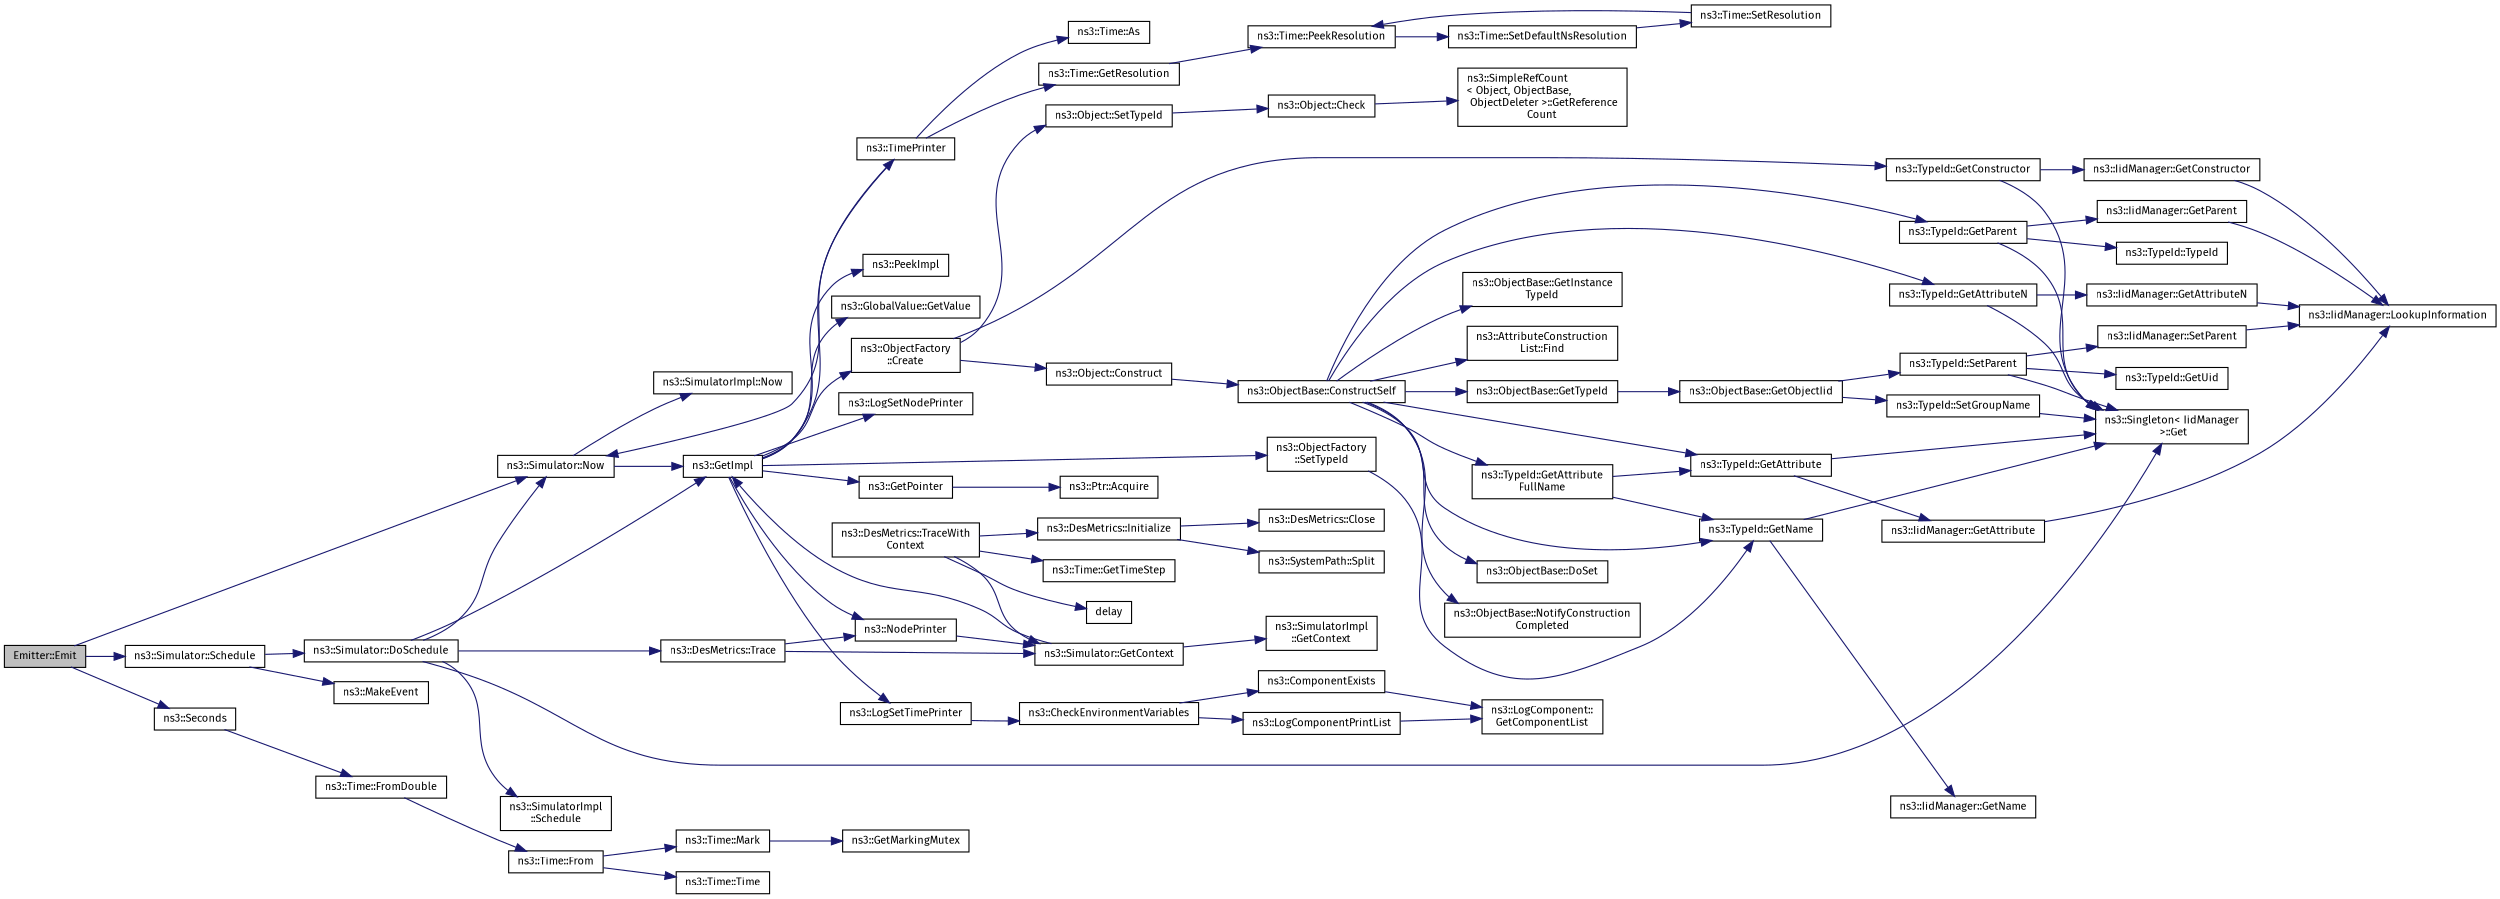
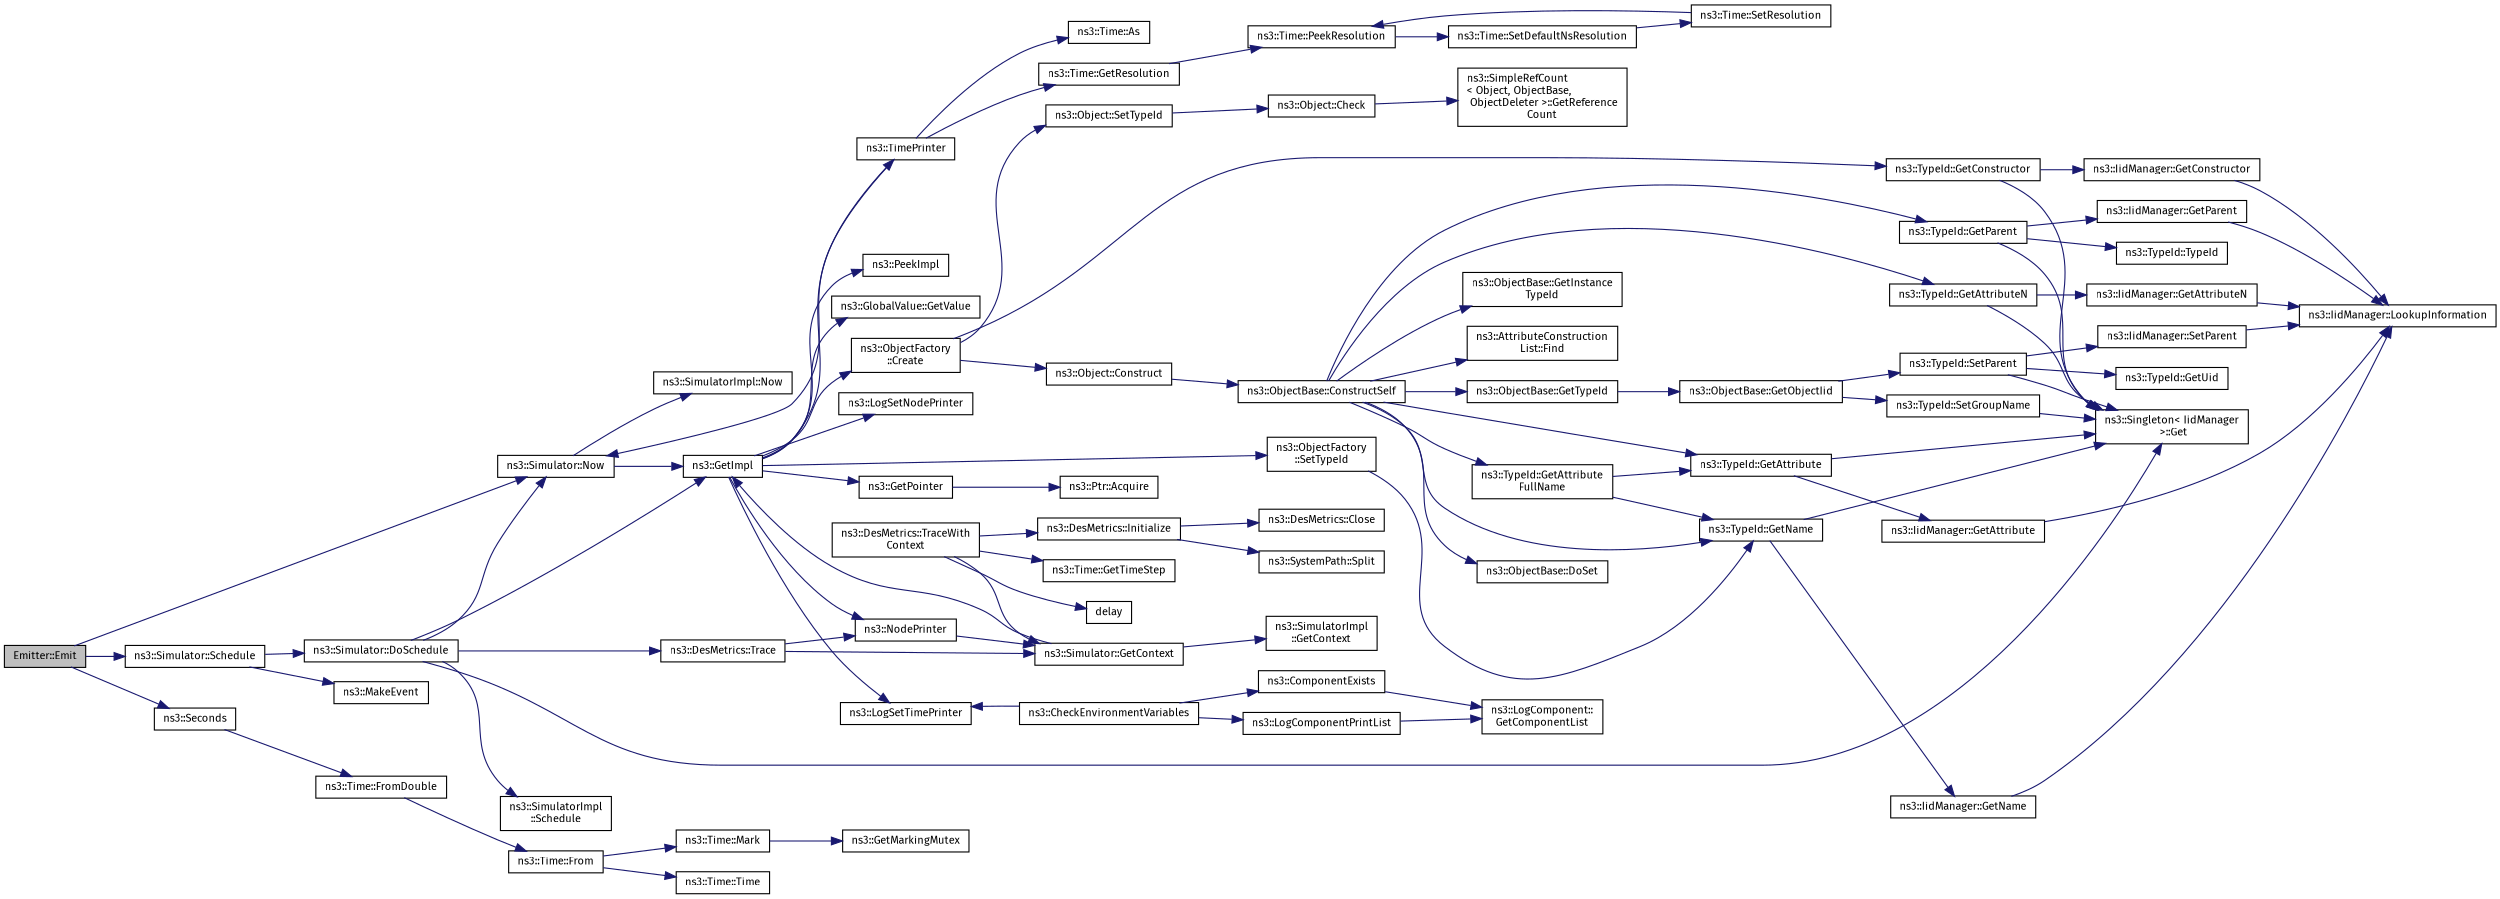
none -> (2231, 594)
(1542, 620) -> none
(990, 721) -> (1001, 706)
